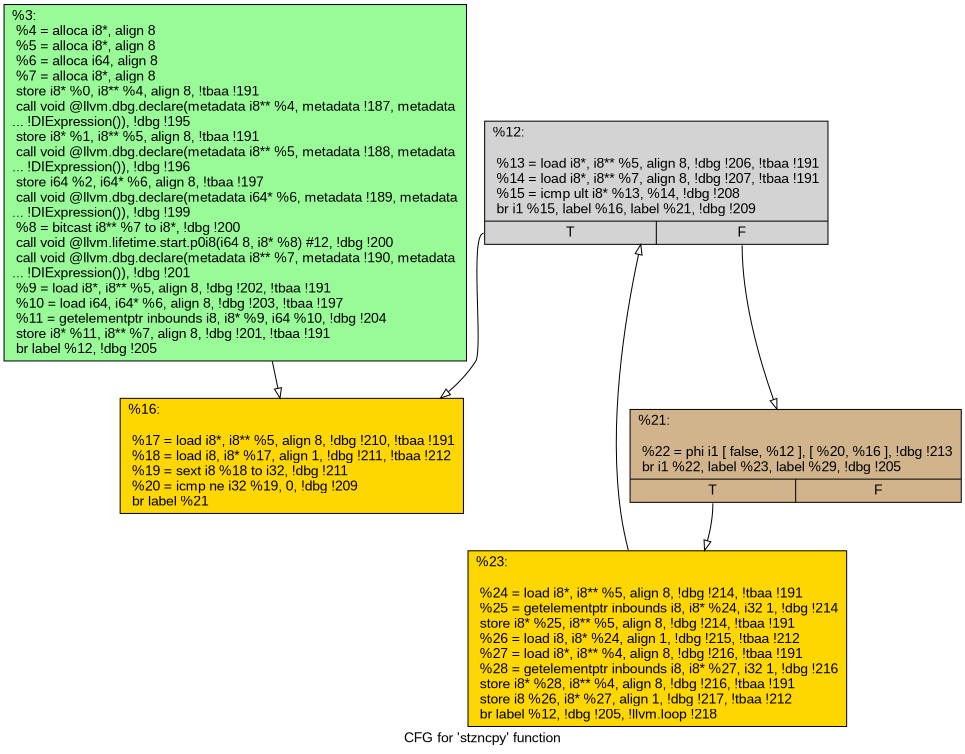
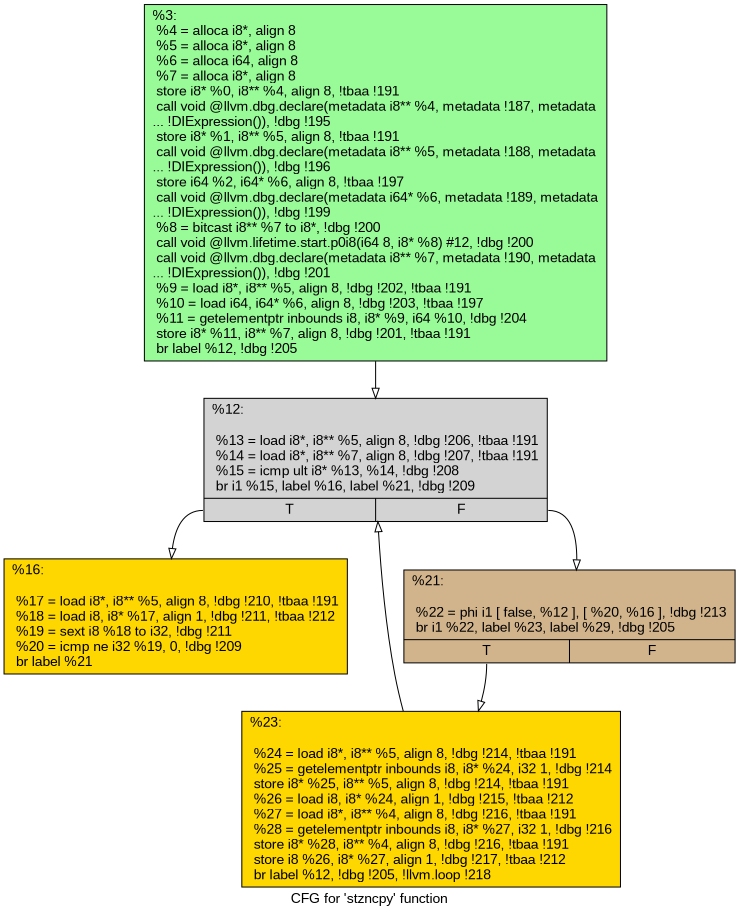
(275, 375) -> (376, 375)
